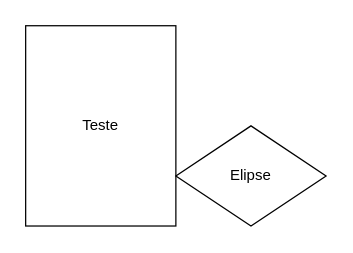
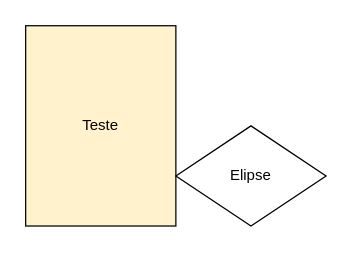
(101, 126) -> (101, 126)
